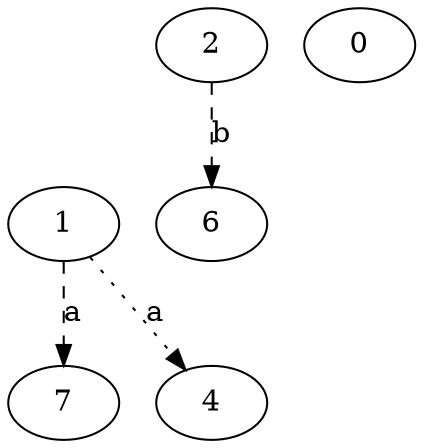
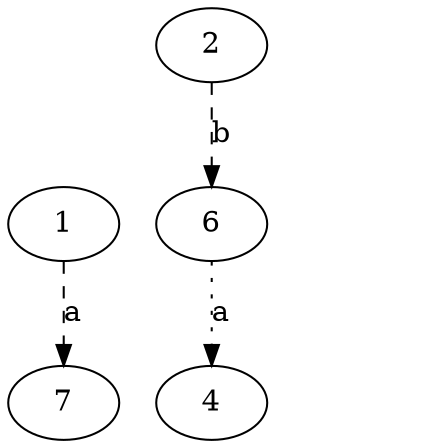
(360, 45) -> none
(131, 306) -> (212, 303)
